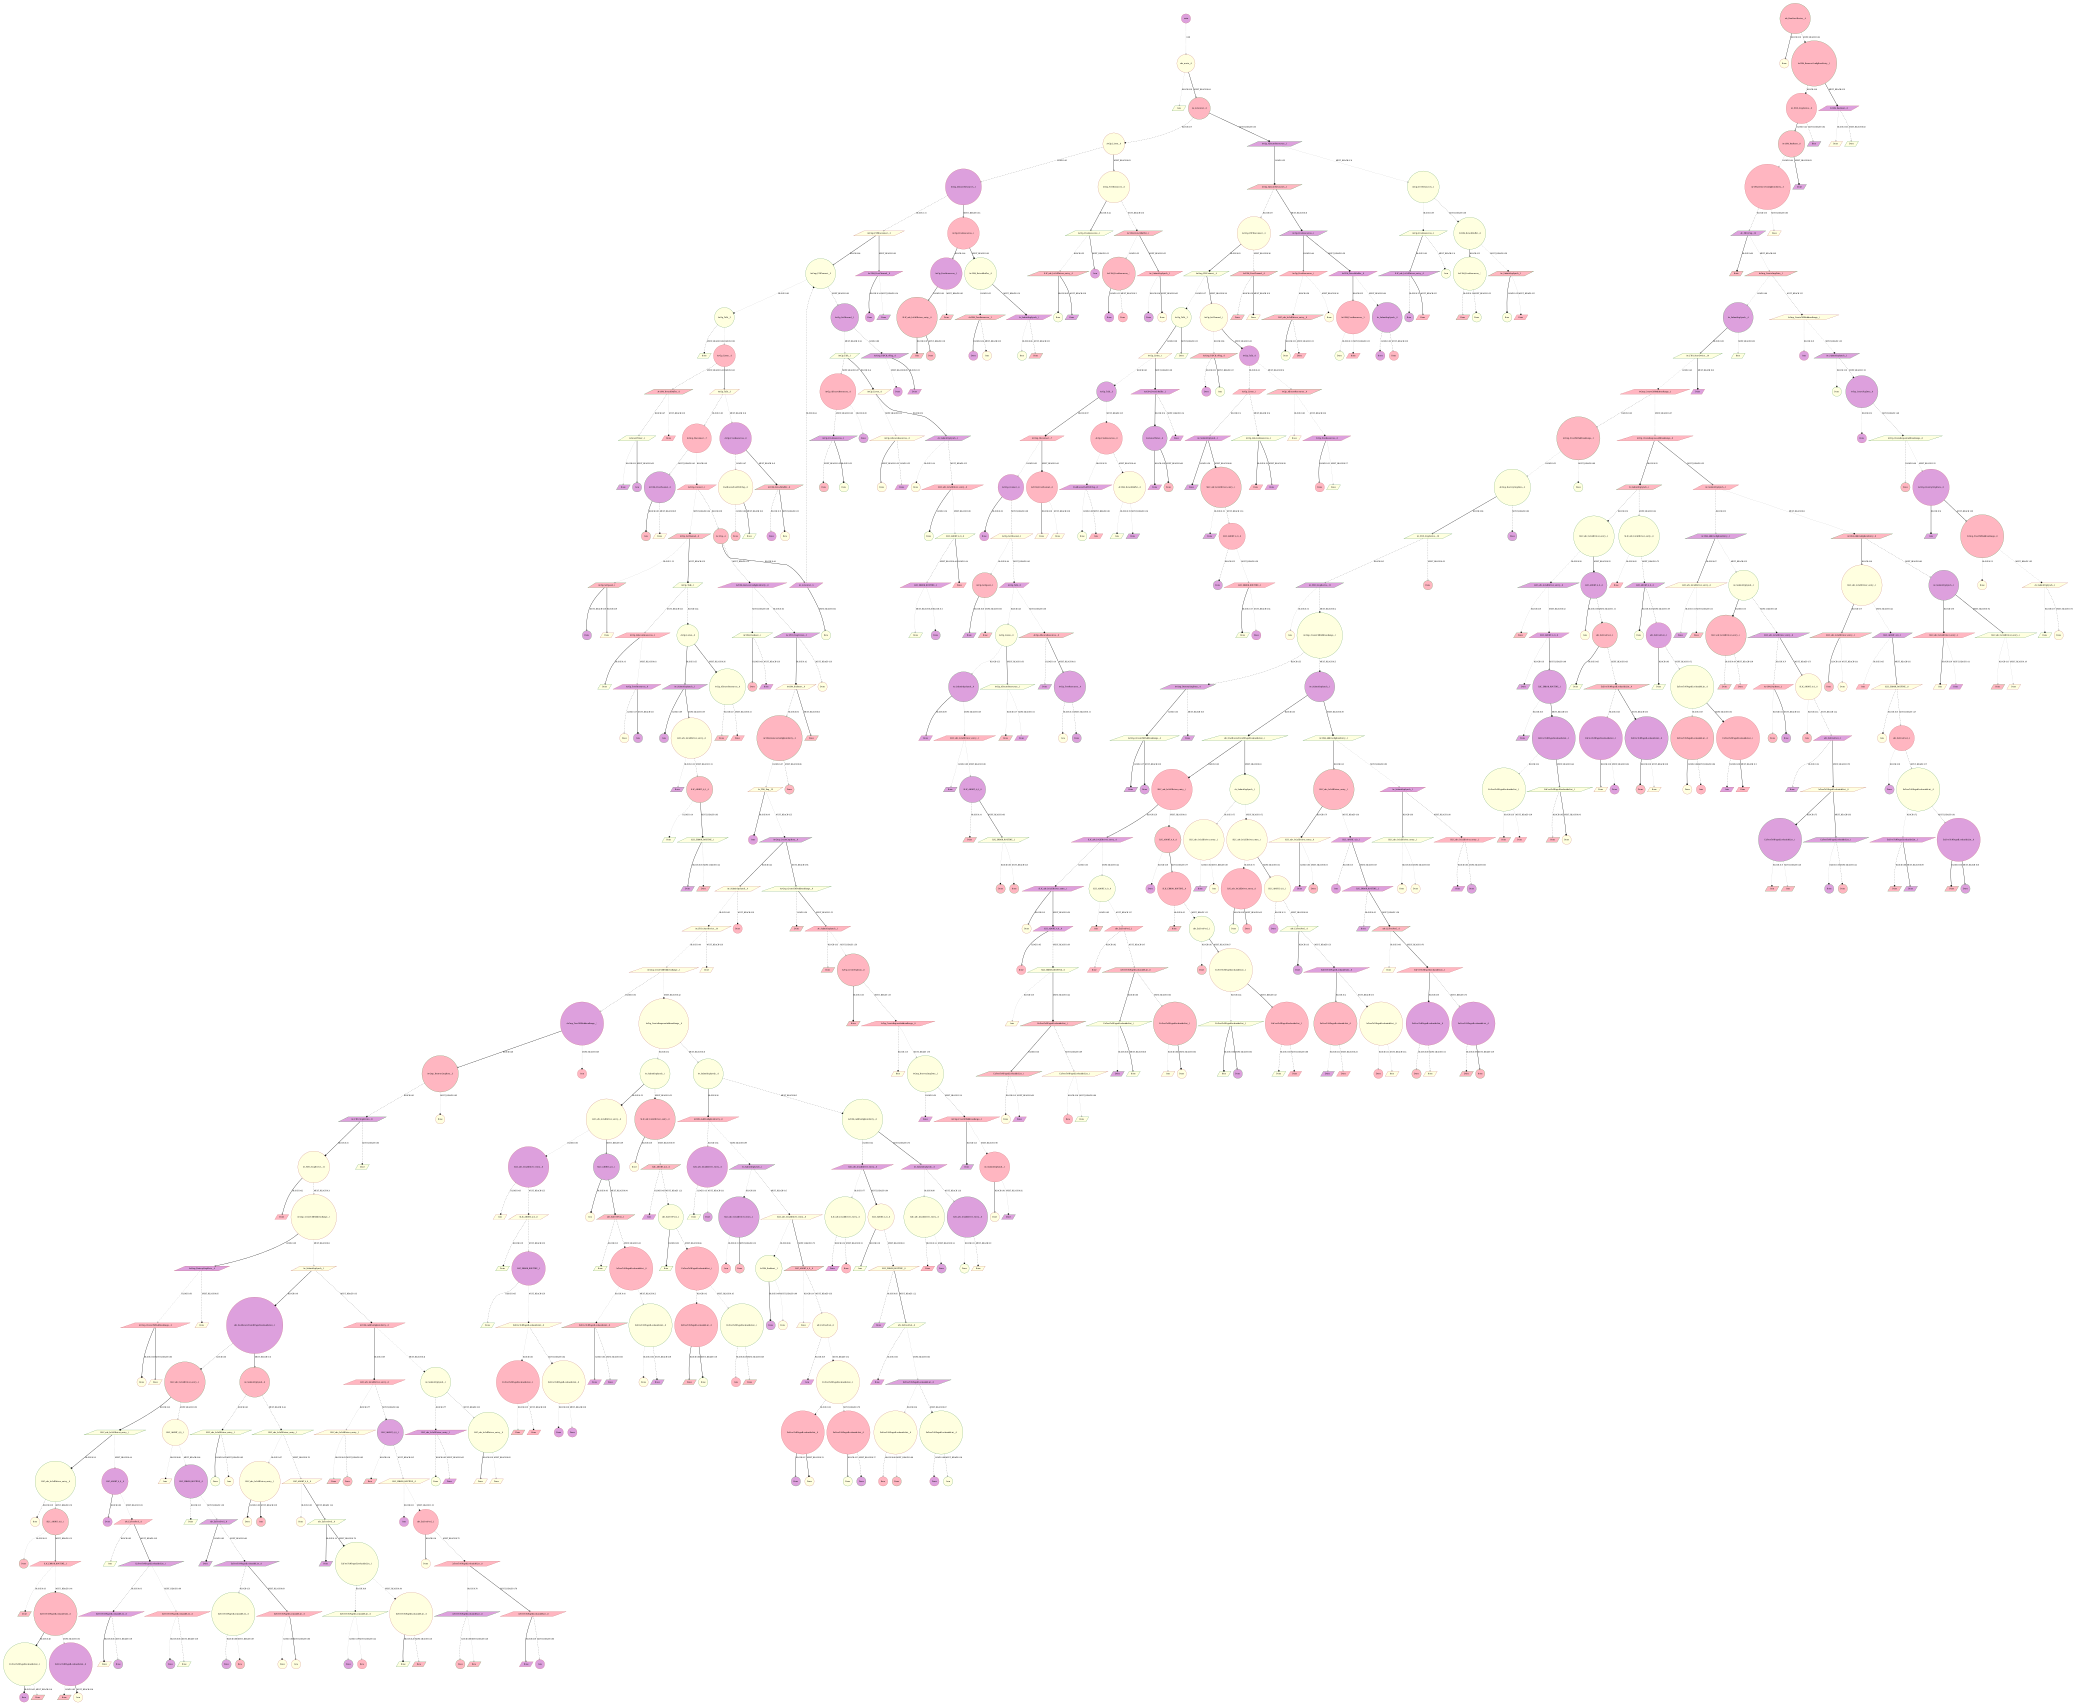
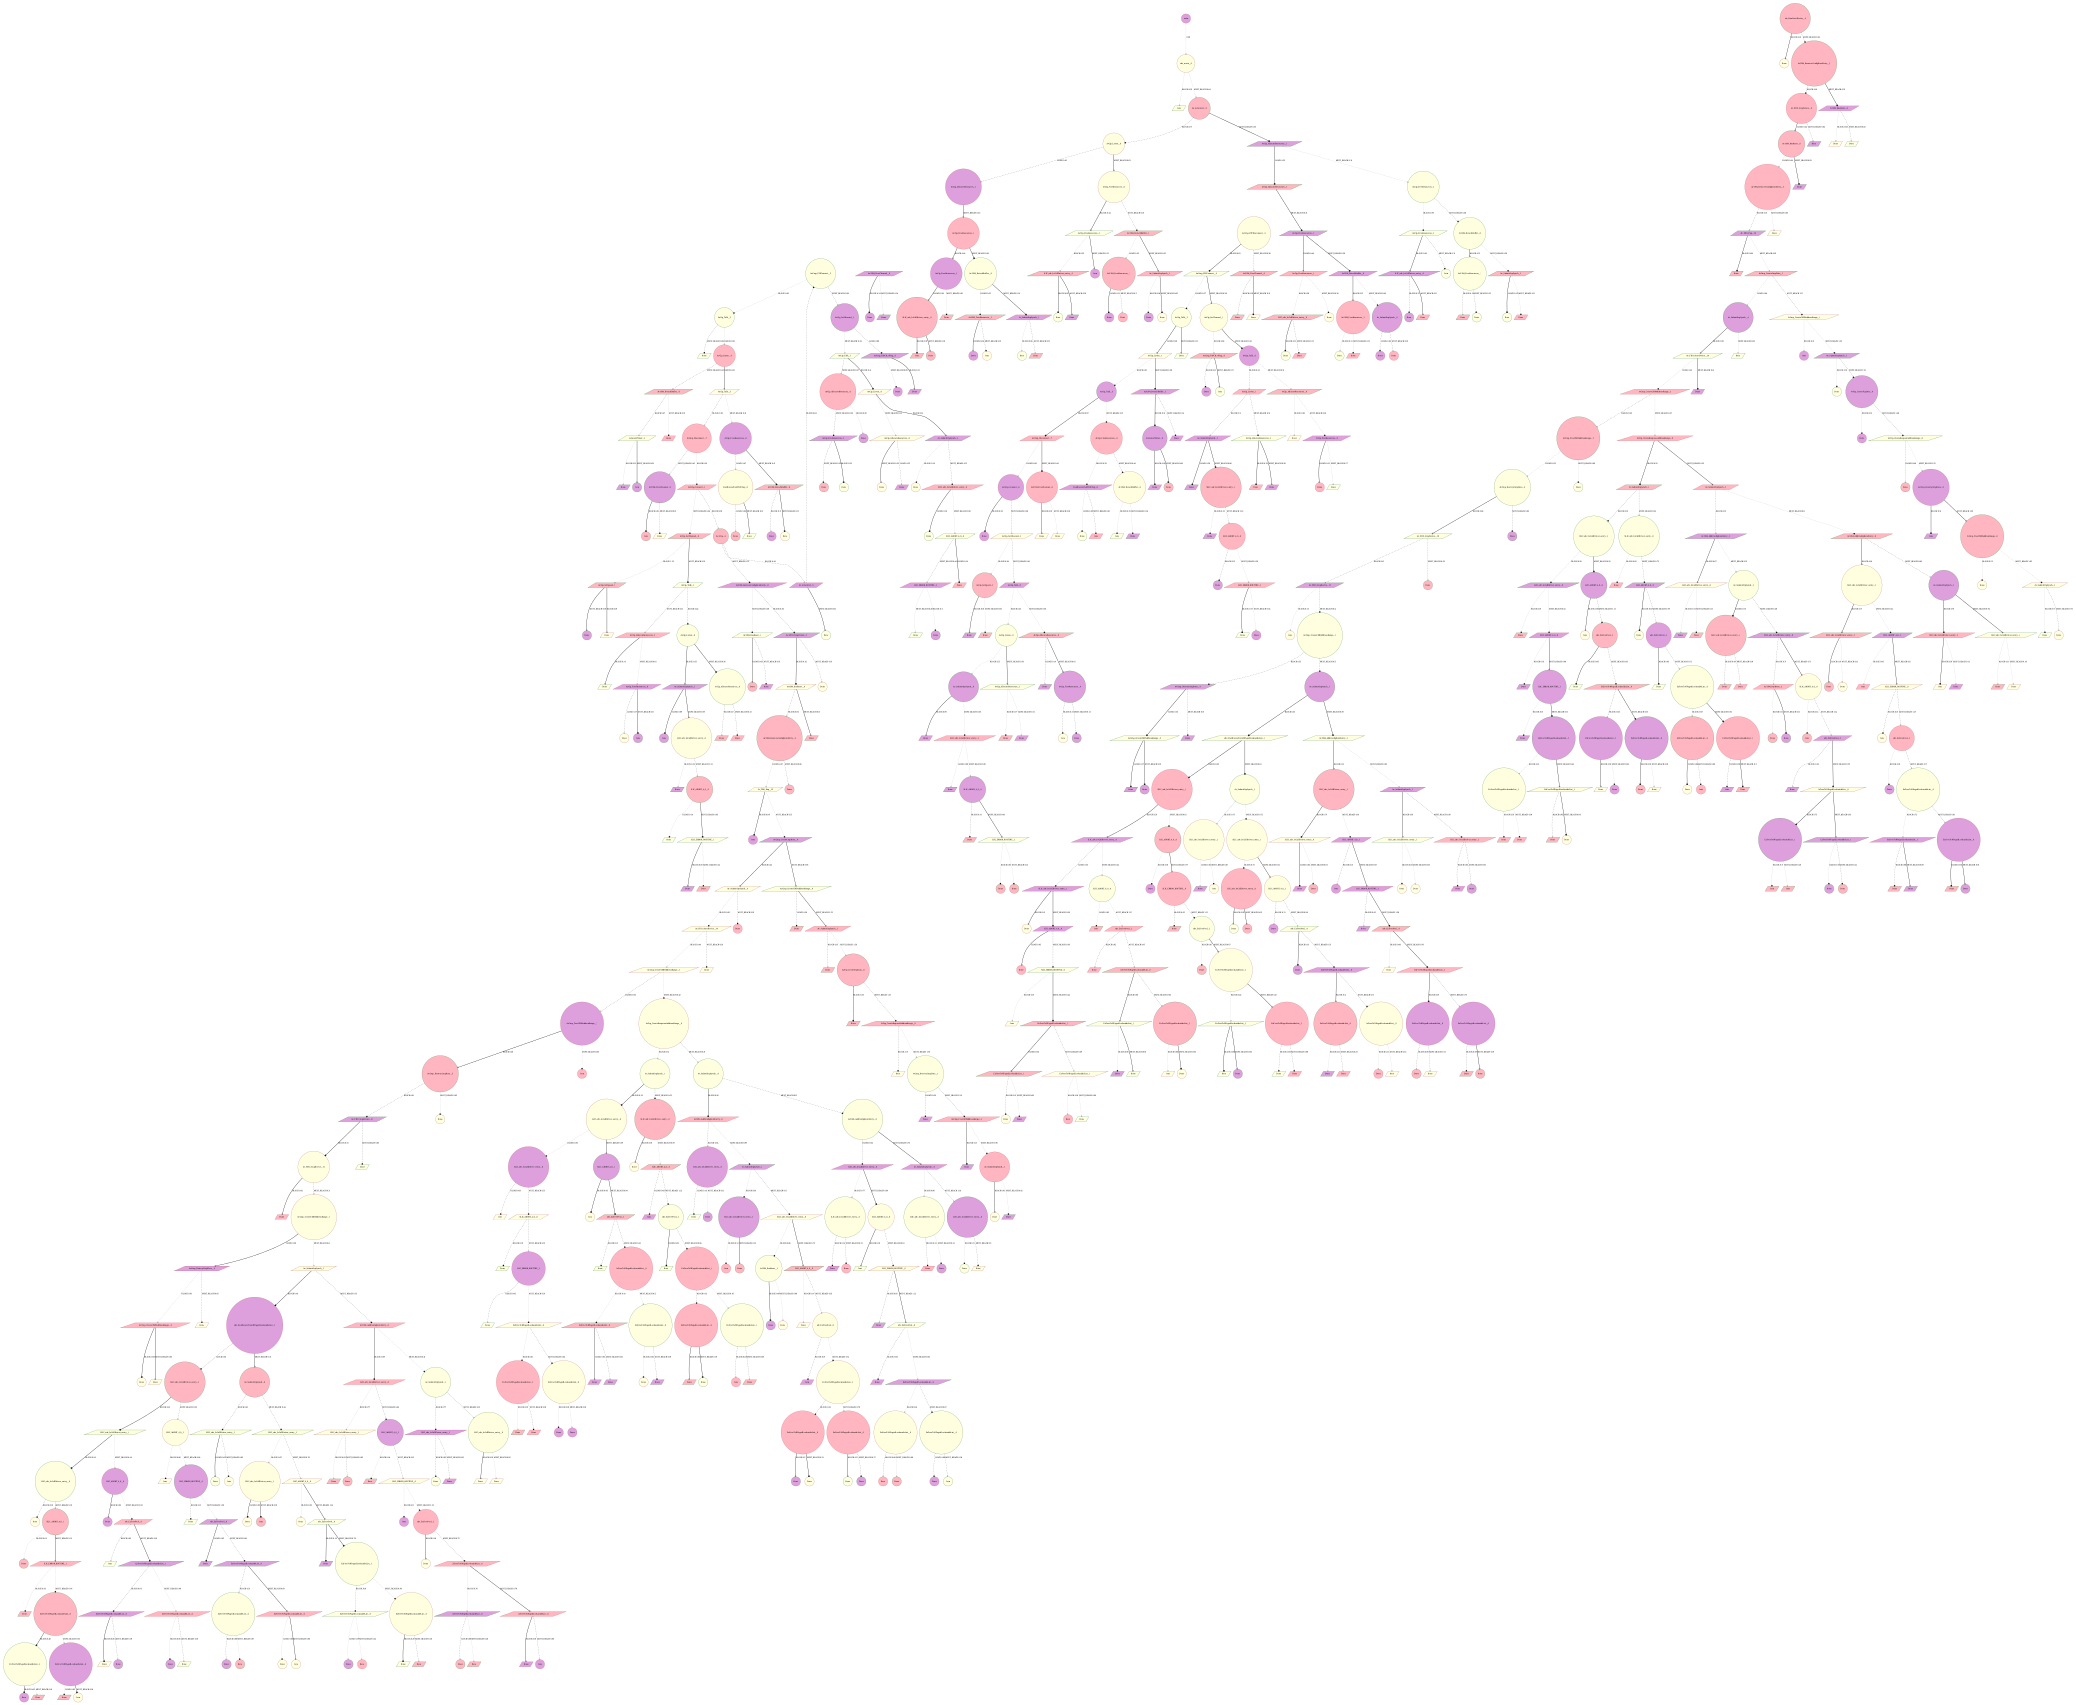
(1192, 84) -> (1192, 84)
(1267, 203) -> none
(879, 233) -> none
(762, 562) -> (762, 562)
